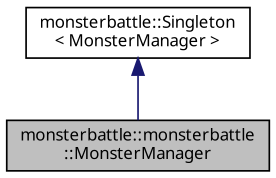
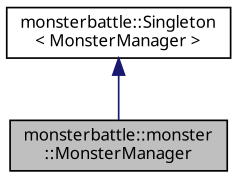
(138, 146) -> (119, 146)
